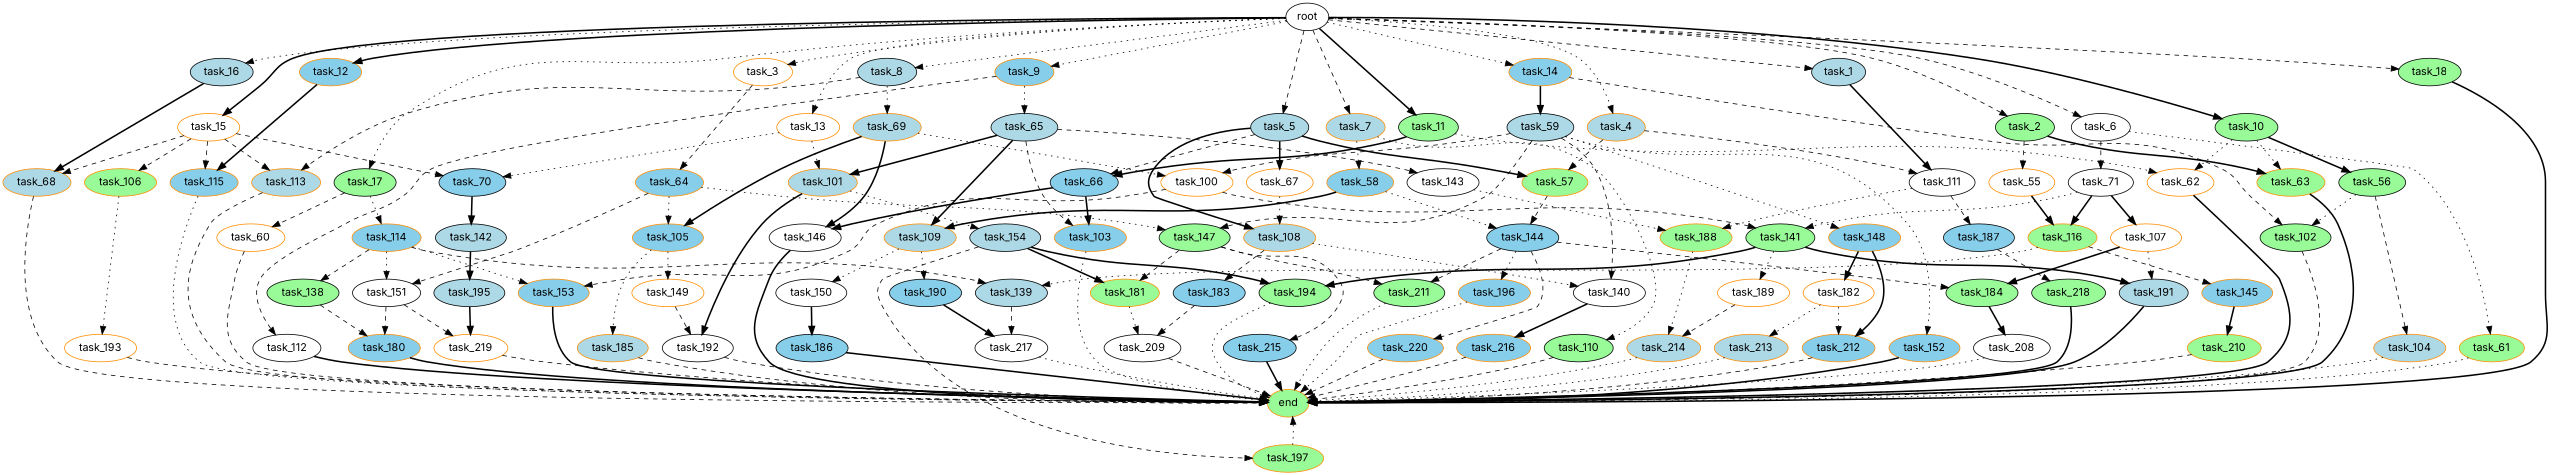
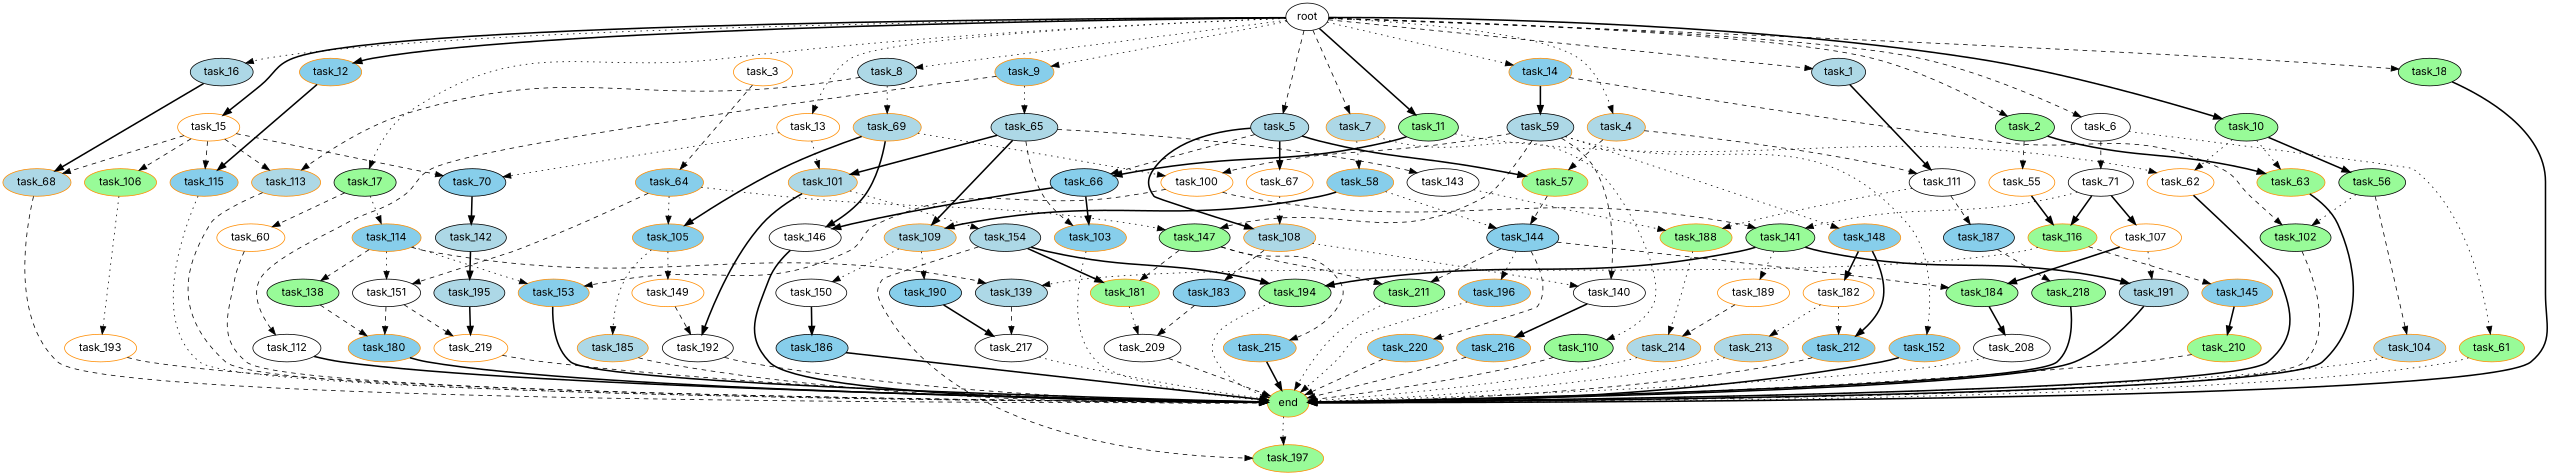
(1040, 33) -> none
(1260, 348) -> (1260, 348)
(1293, 435) -> (1283, 427)
